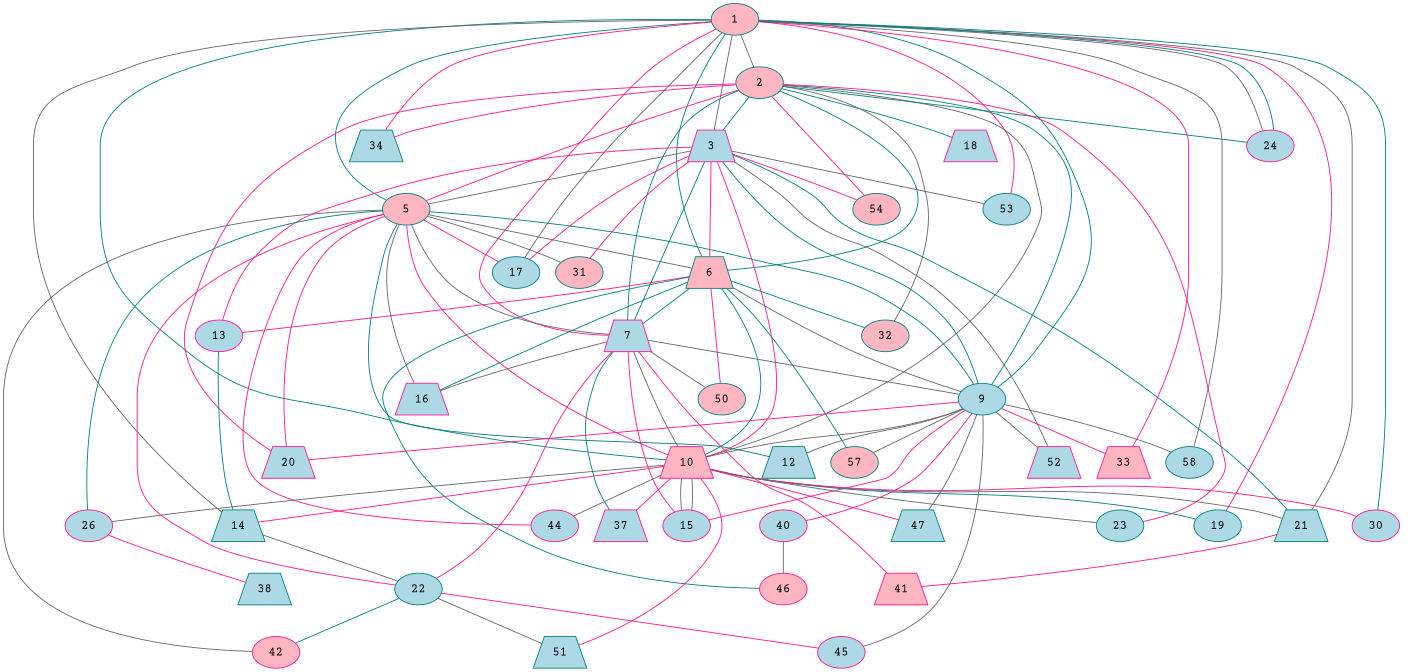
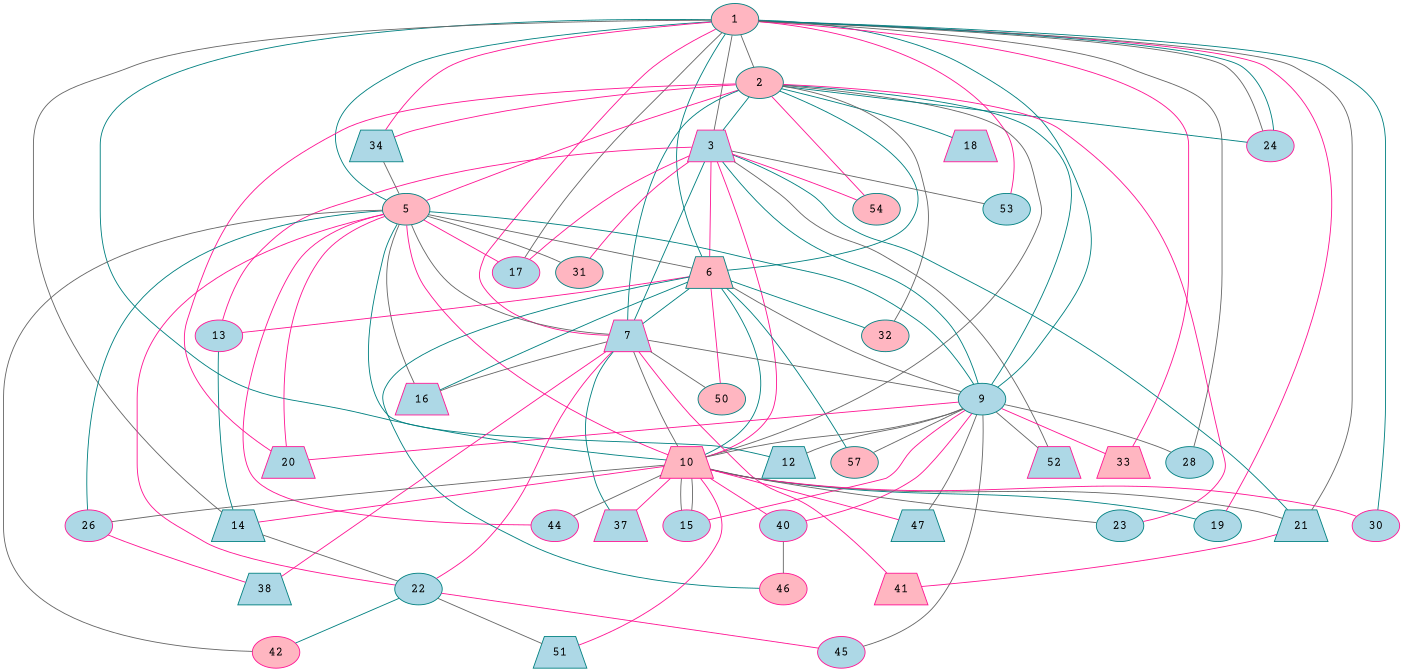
(560, 177) -> (391, 178)
(516, 273) -> (516, 273)
(639, 436) -> (444, 464)
(1190, 462) -> (1190, 462)
none -> (738, 496)
